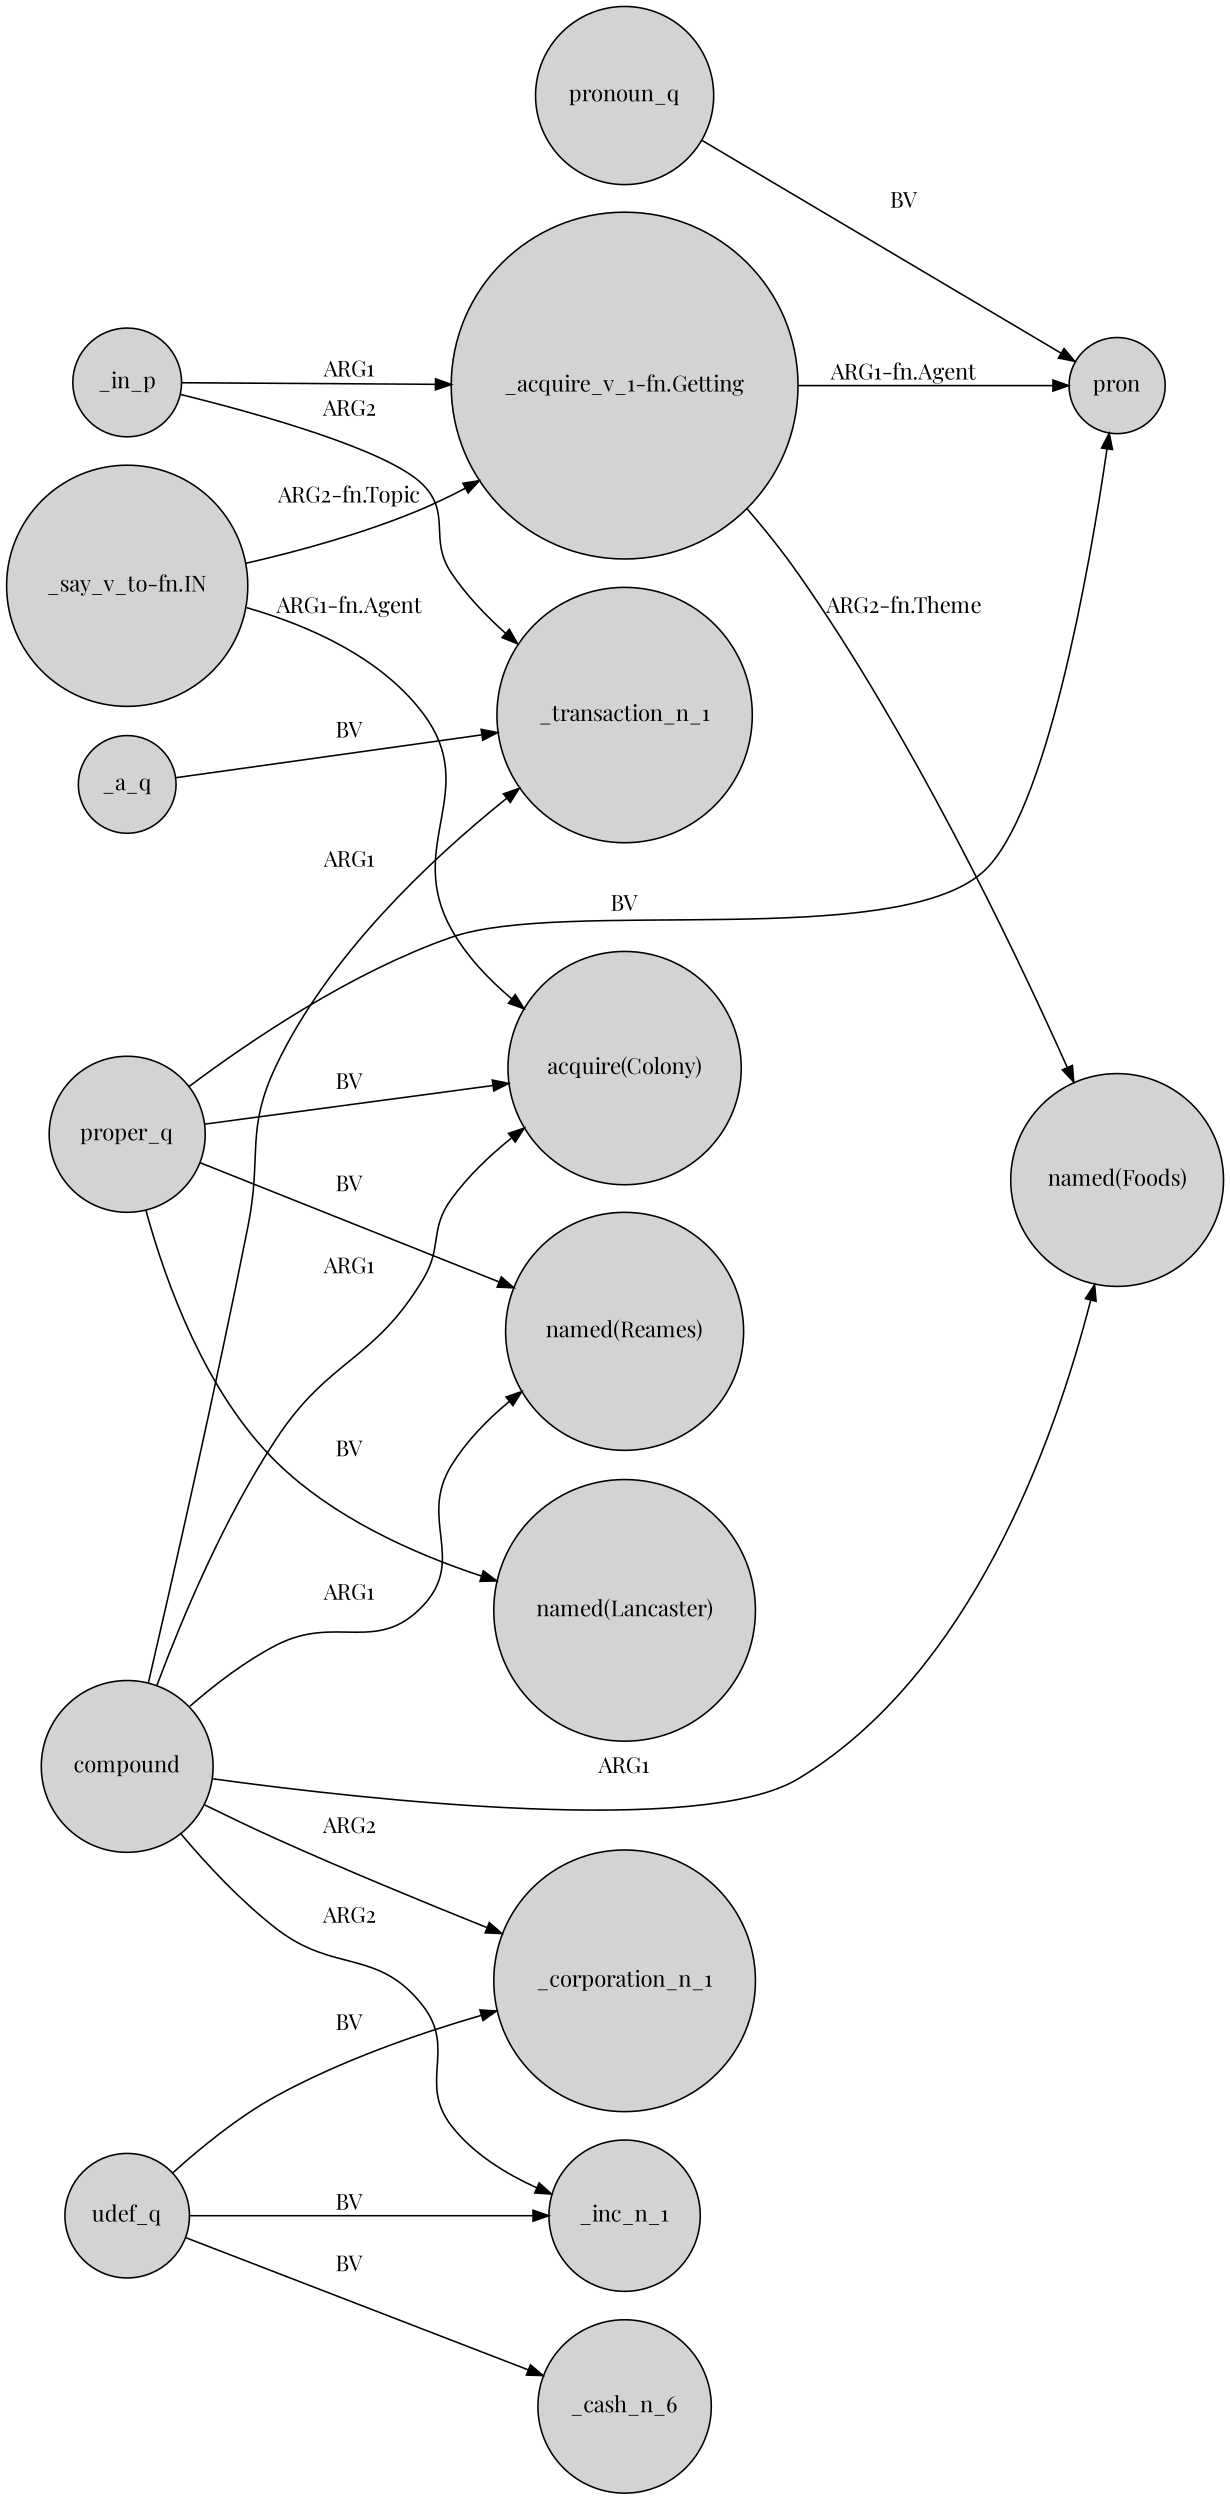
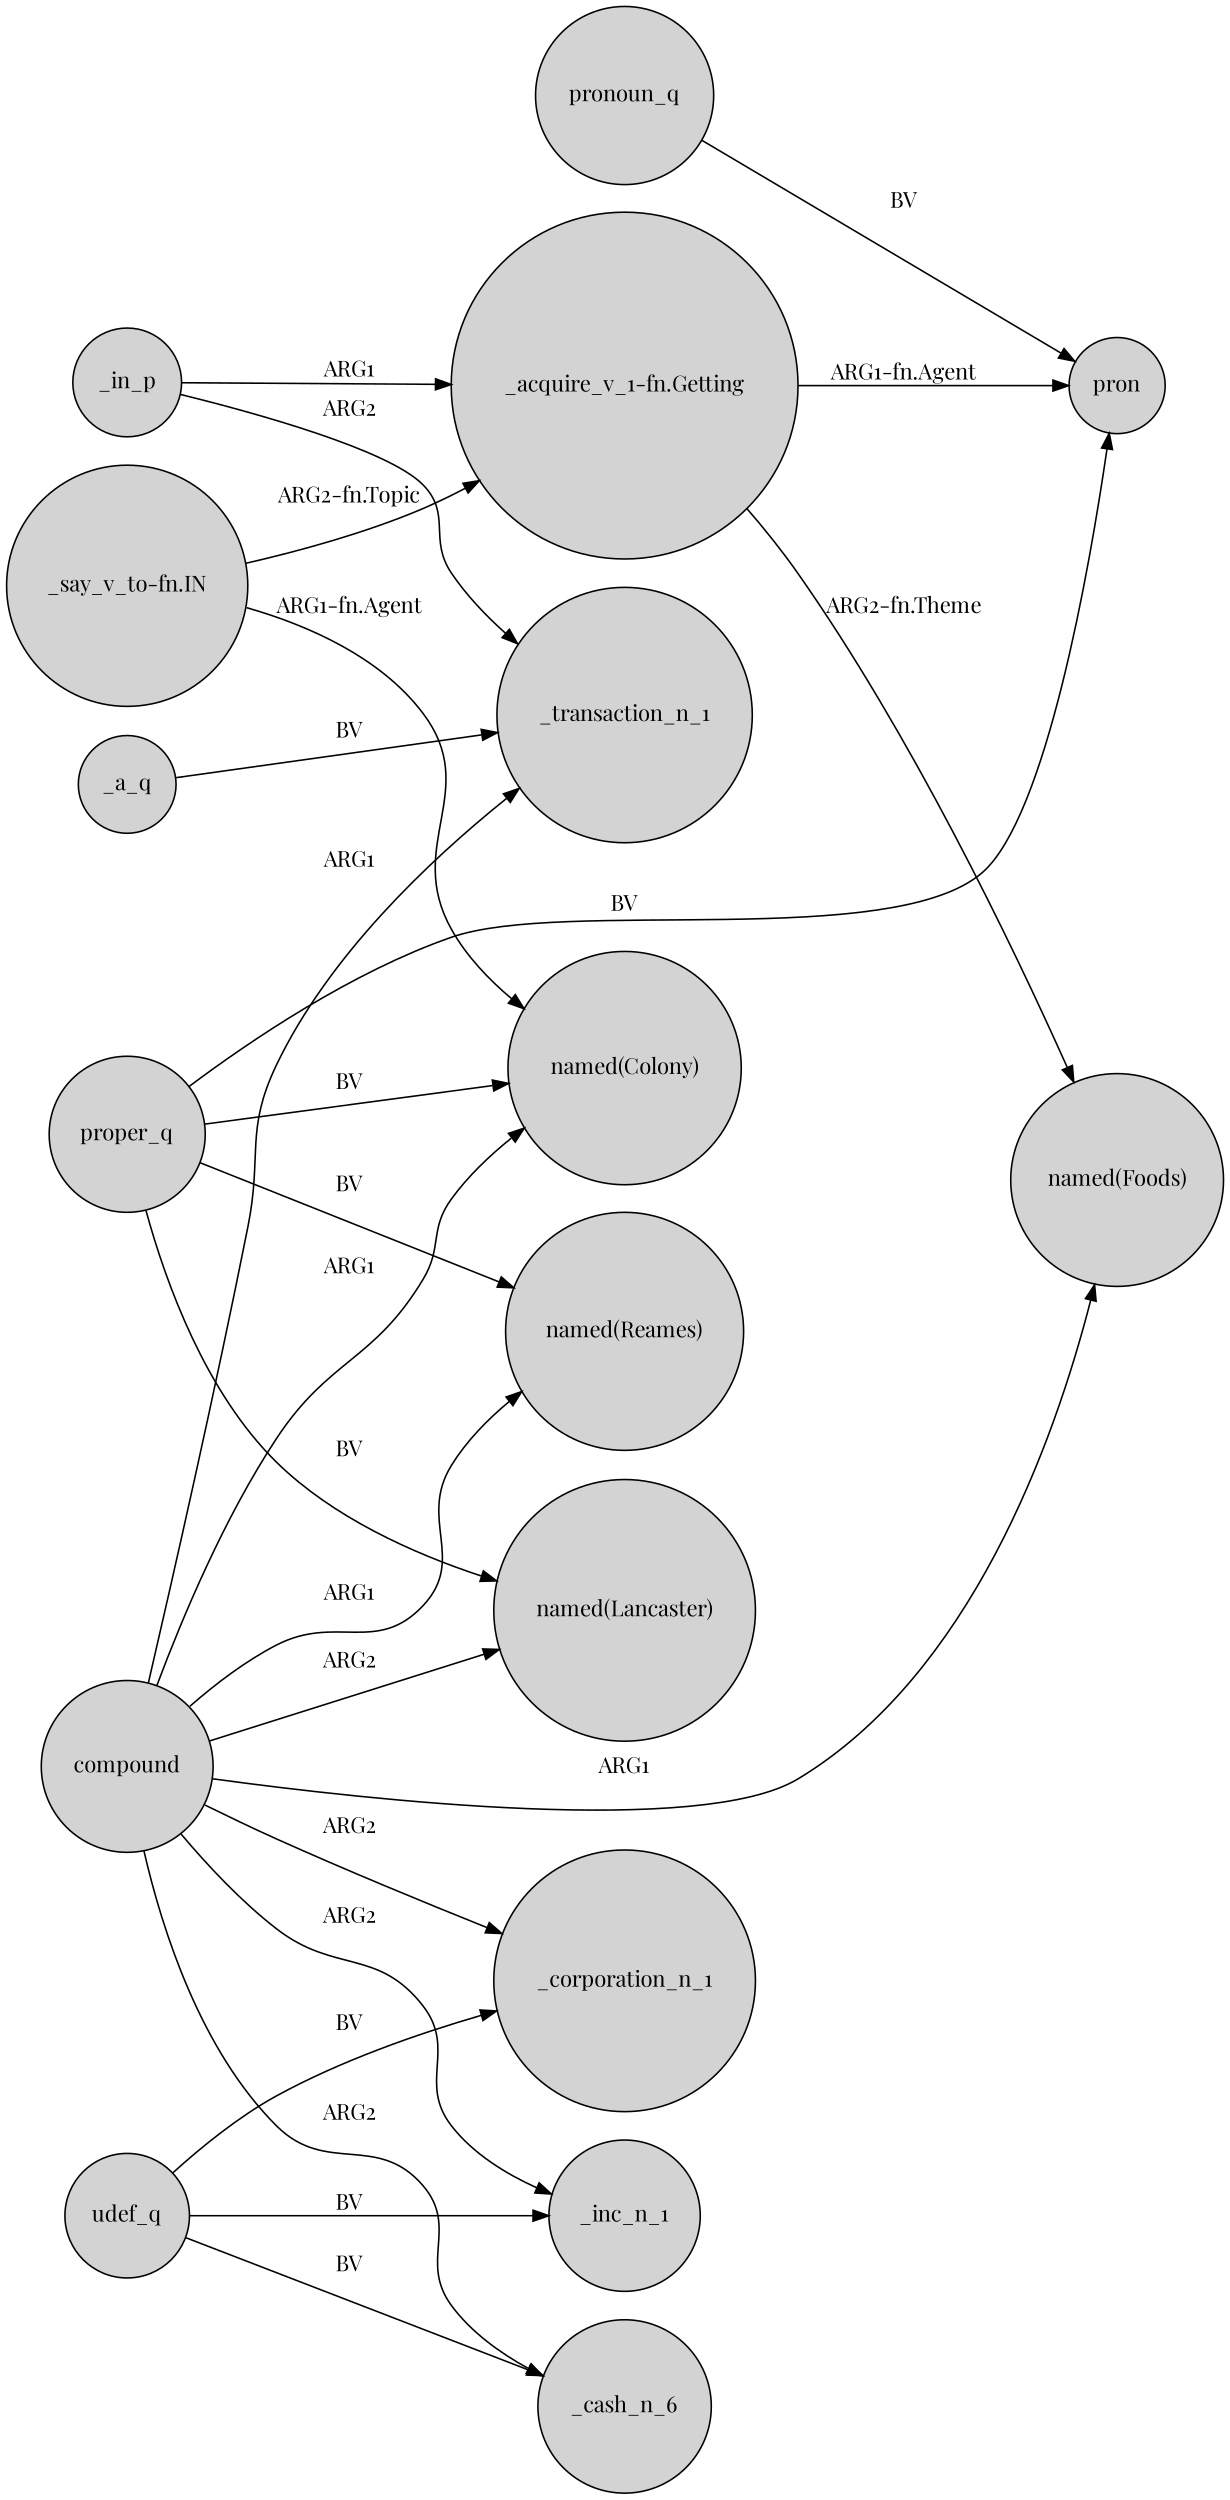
(625, 1068) -> (625, 1068)
none -> (347, 1698)
none -> (310, 2147)
